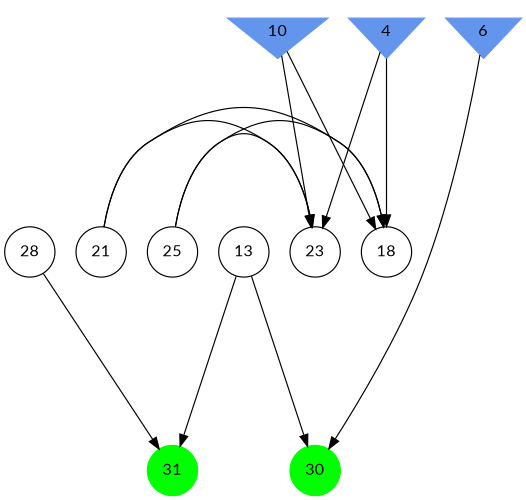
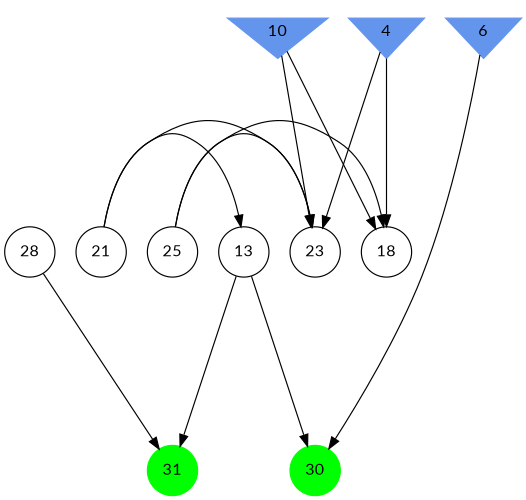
(238, 108) -> (184, 136)
